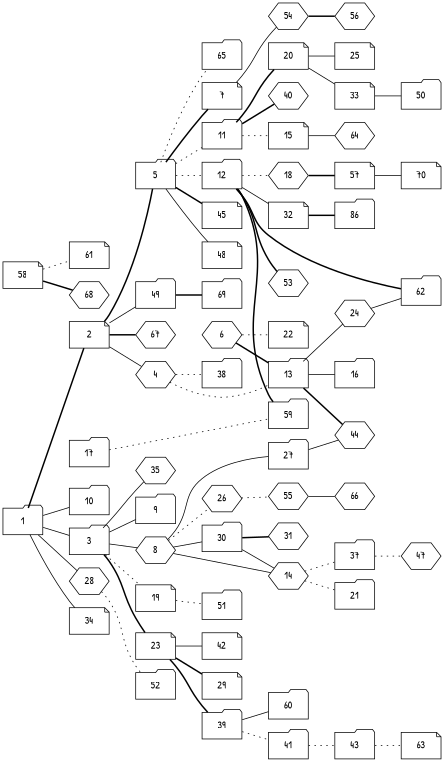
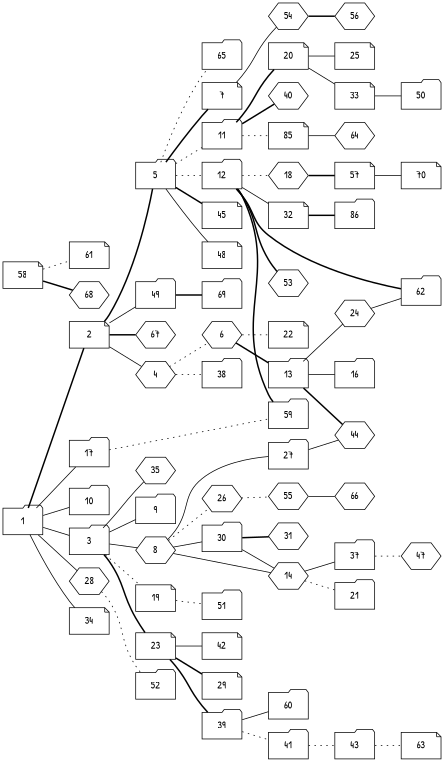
(288, 136) -> (288, 136)
(219, 397) -> (189, 355)
none -> (56, 487)
(320, 567) -> (320, 567)
